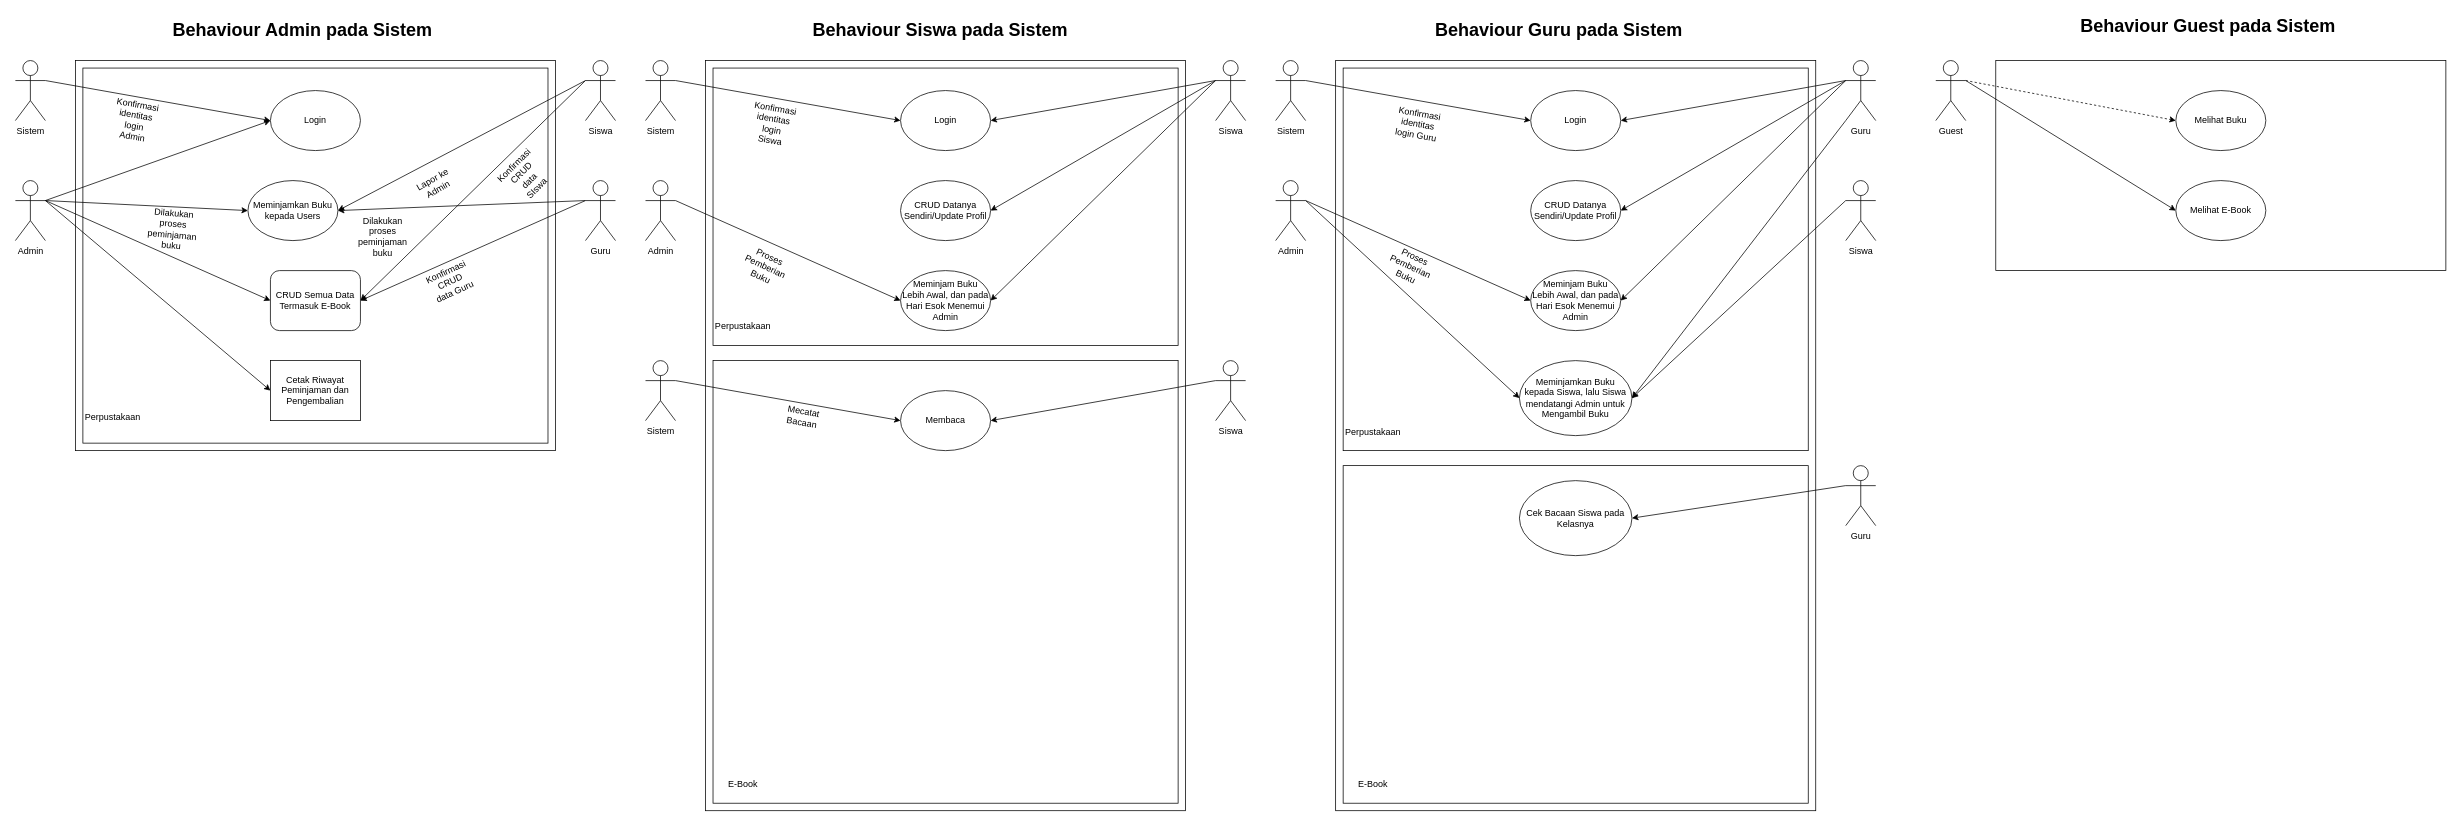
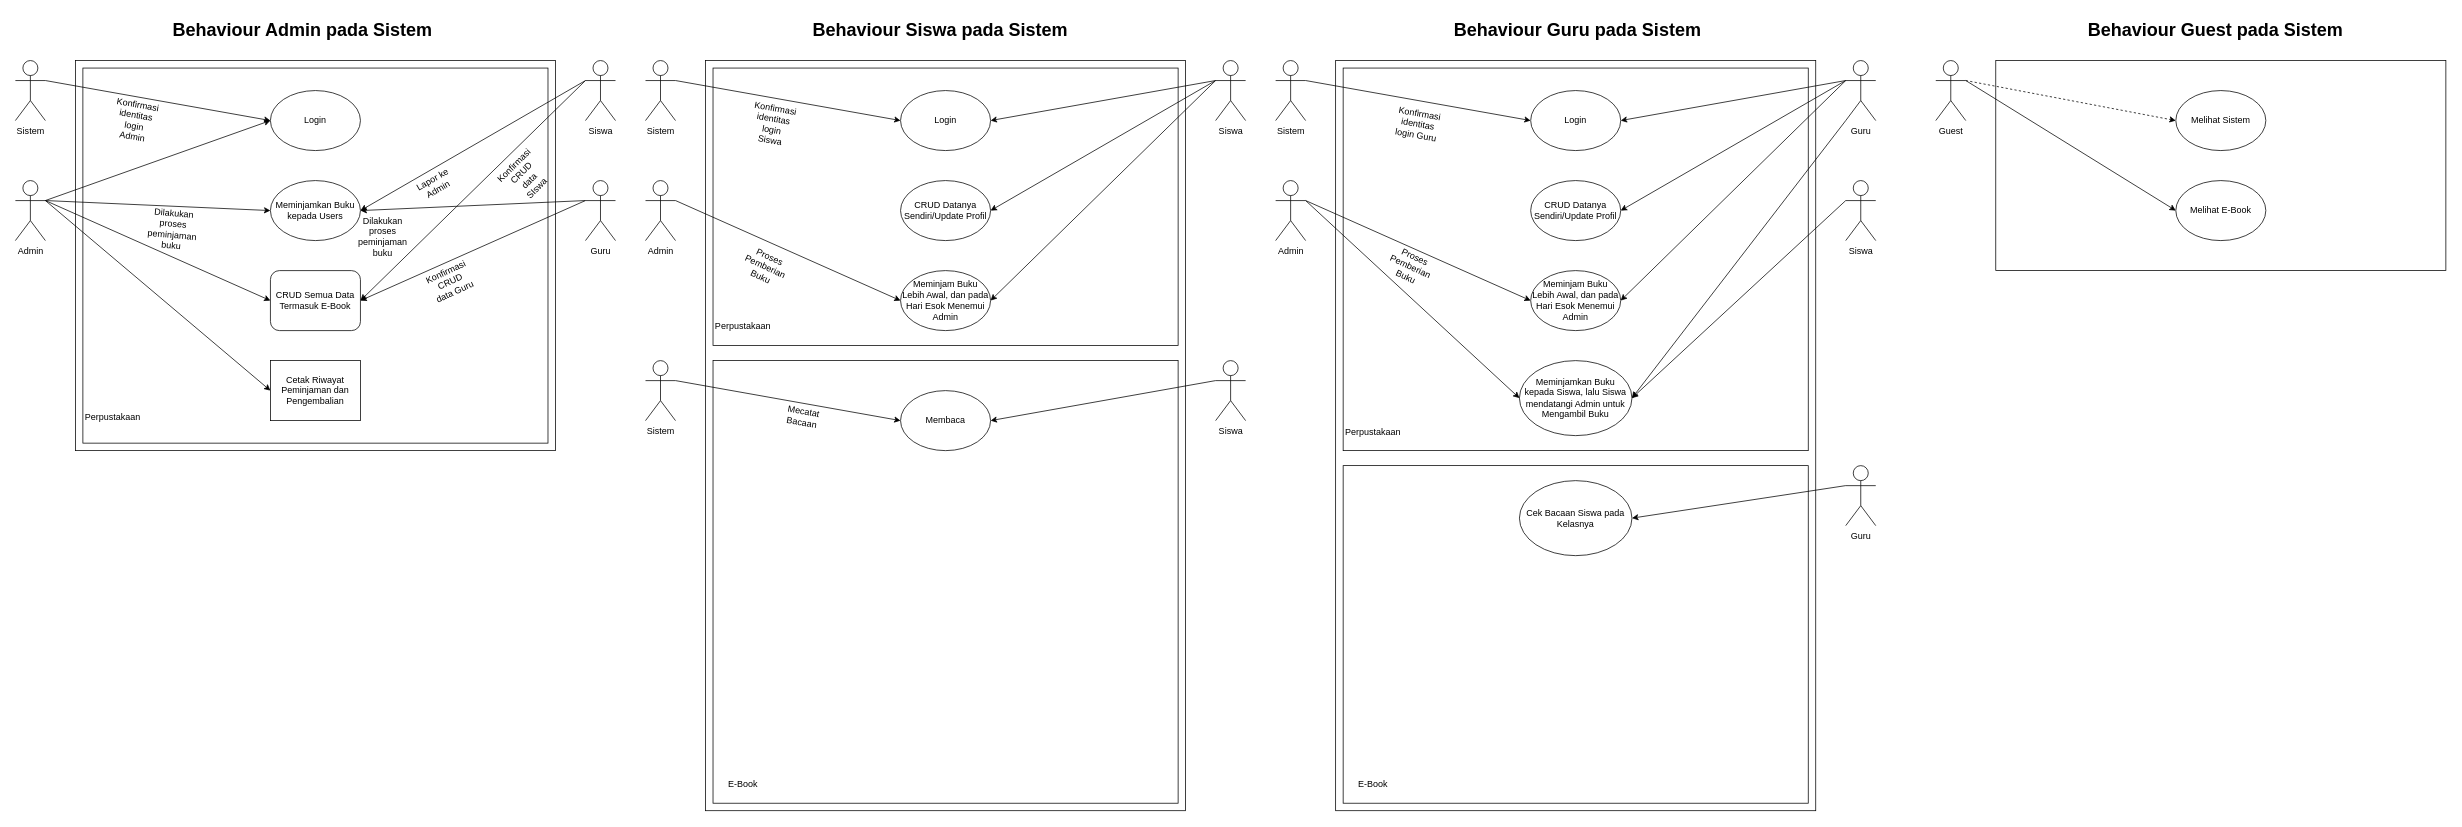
(2210, 27) -> (2217, 30)
(1561, 30) -> (1580, 30)
(2220, 120) -> (2220, 120)
(293, 210) -> (315, 210)
